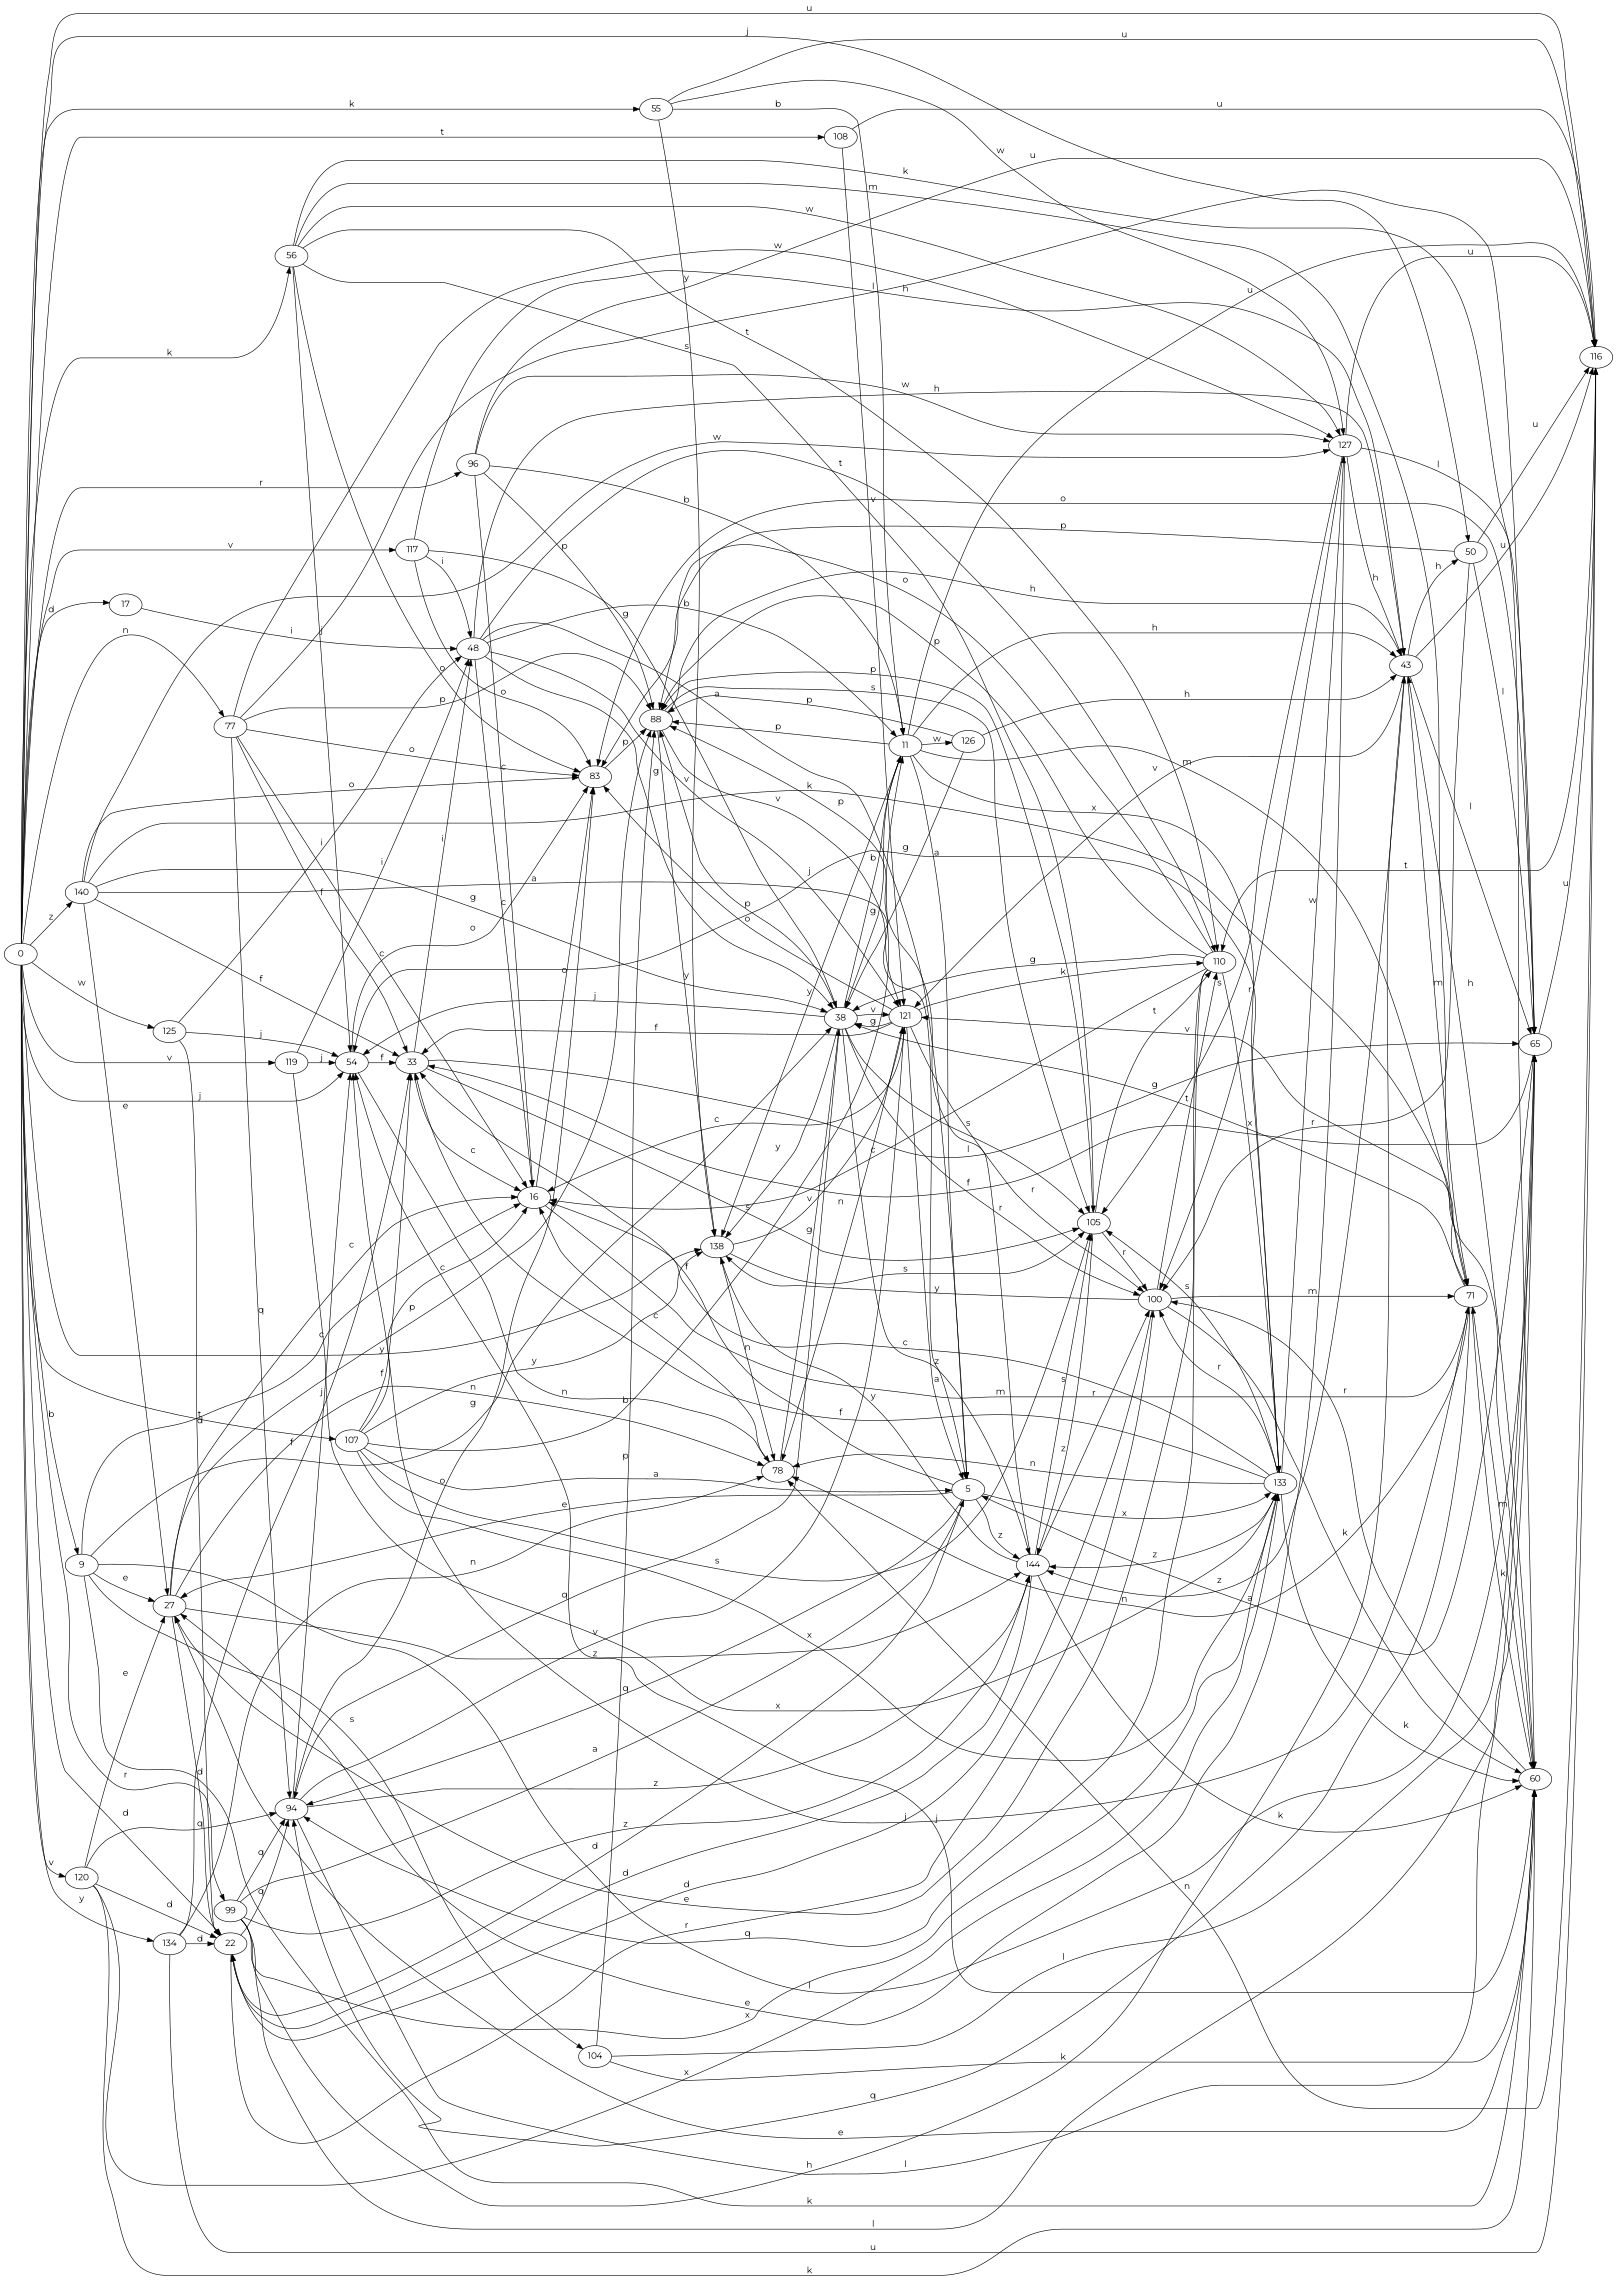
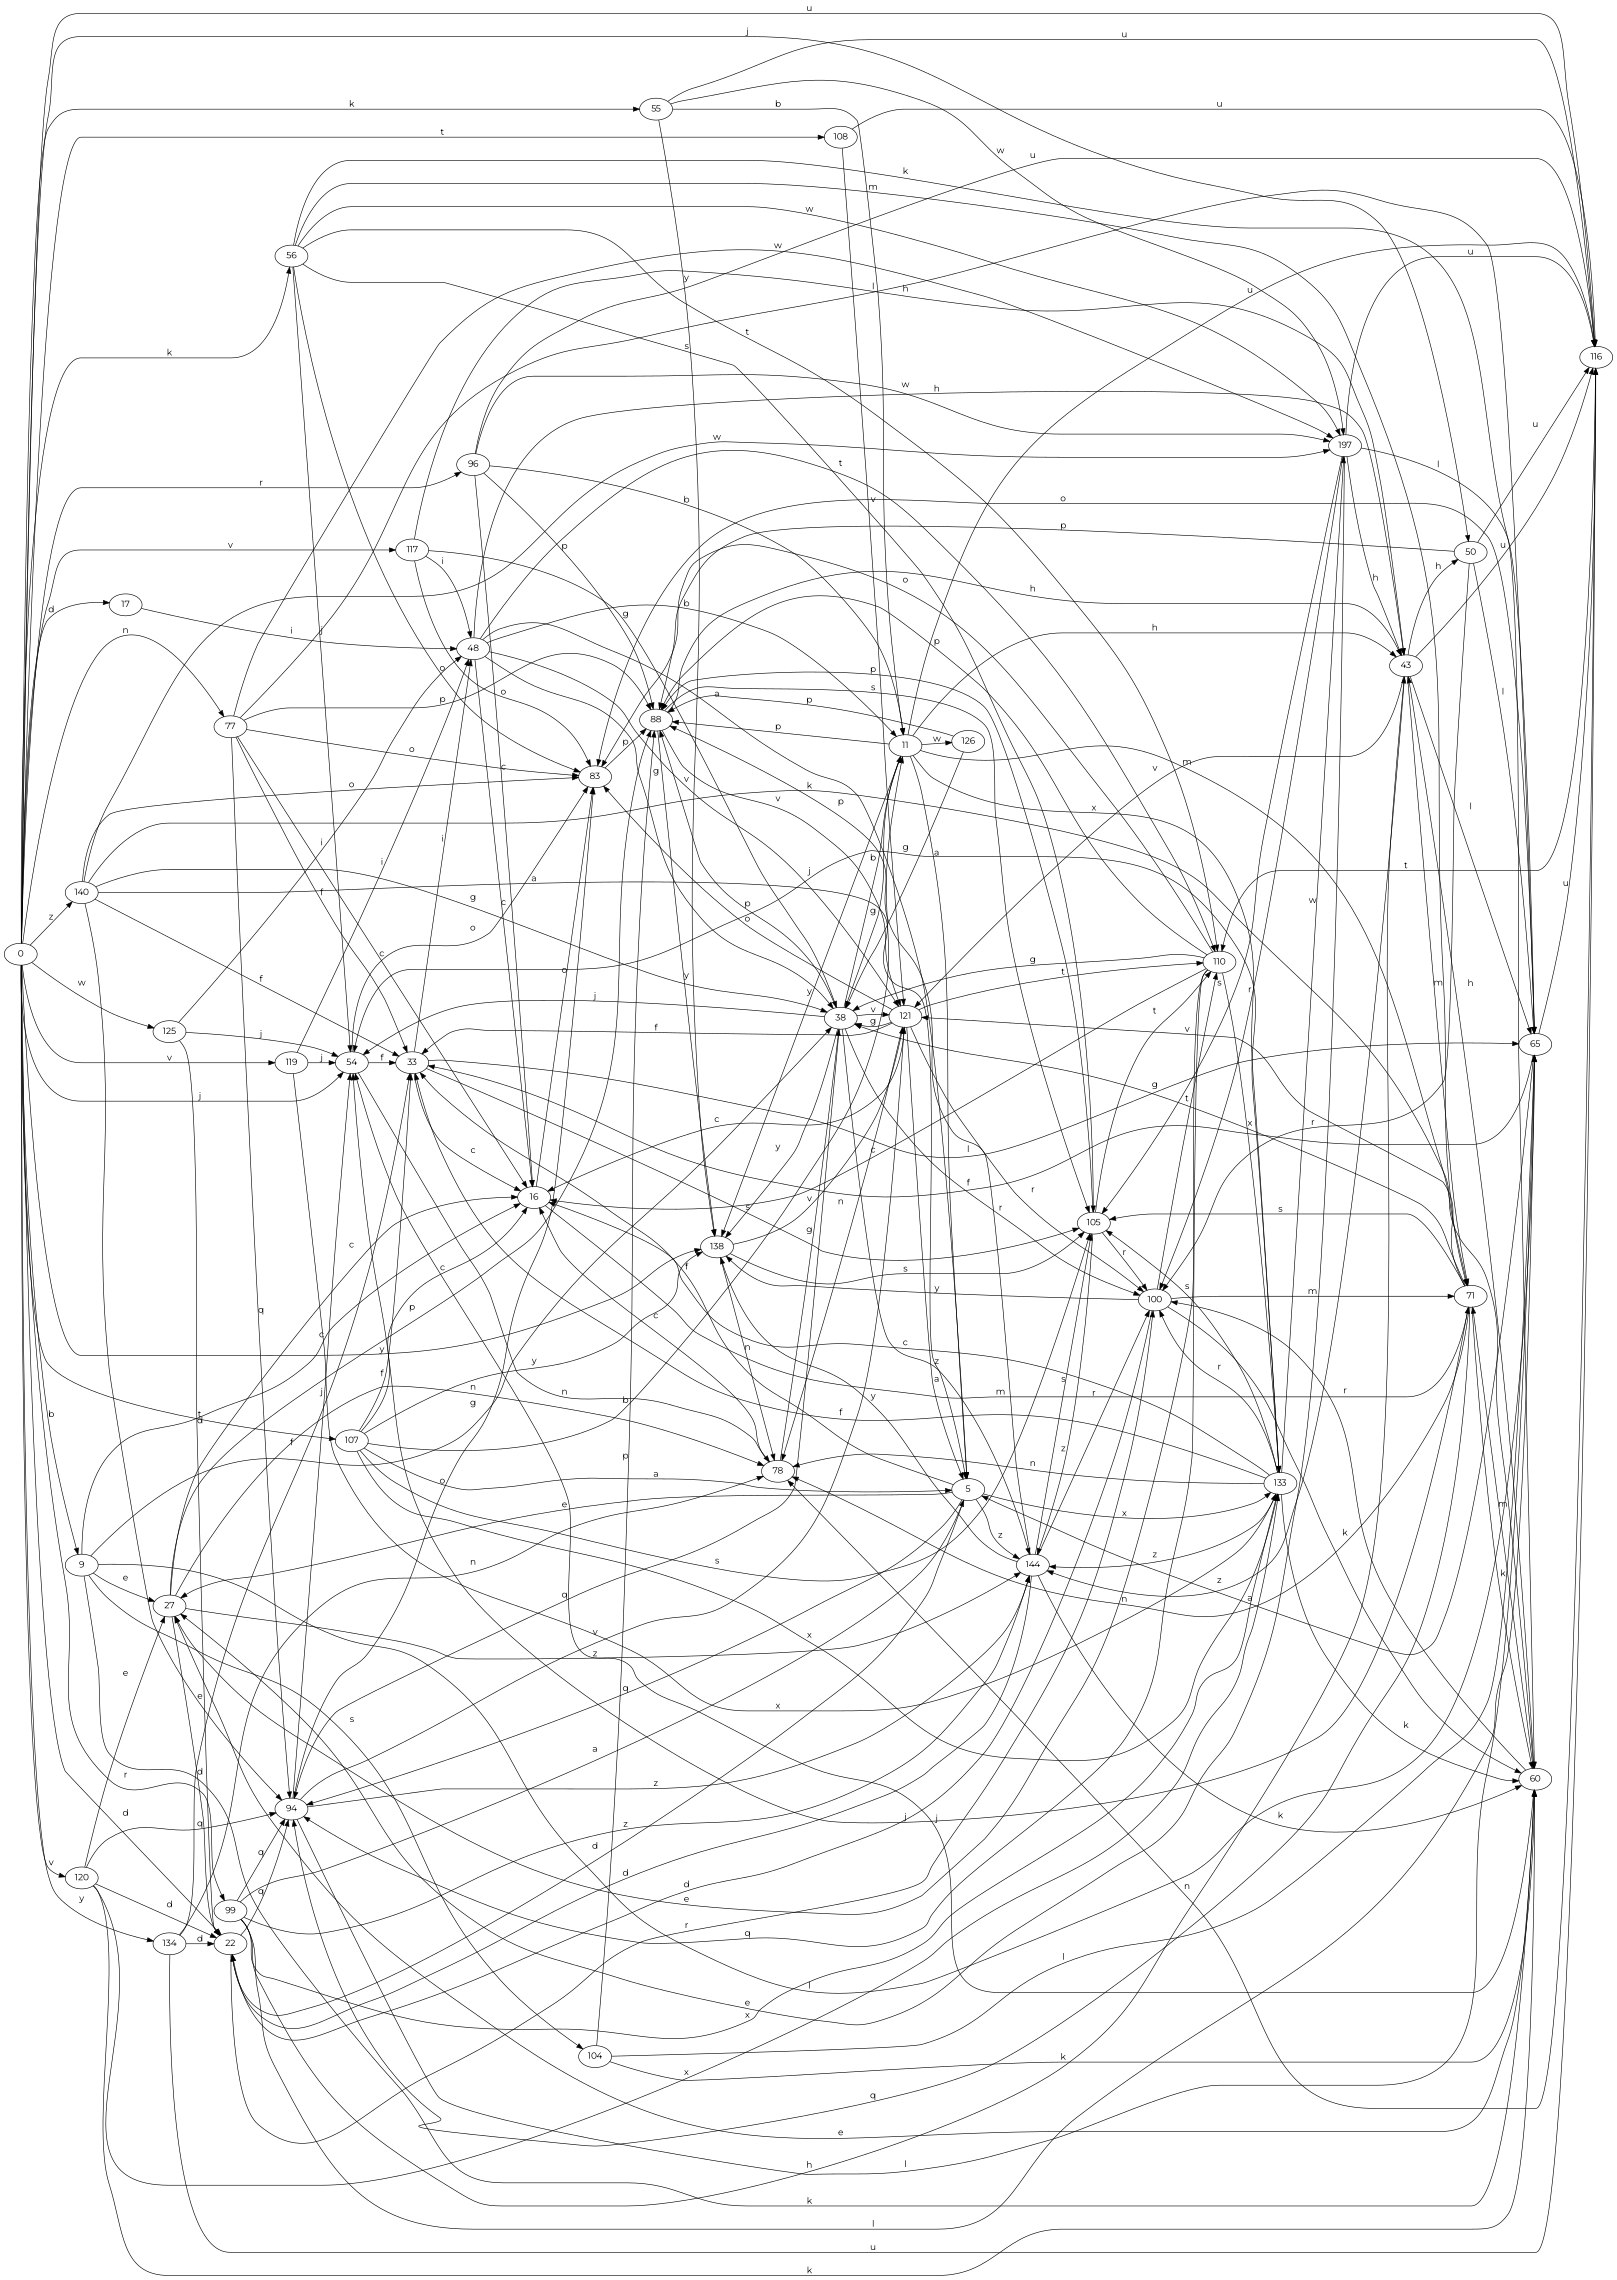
(1345, 446) -> (1345, 446)
(1187, 699) -> none
(1063, 972) -> (1063, 972)
(961, 1132) -> (1308, 1214)
(127, 1246) -> (109, 1371)
